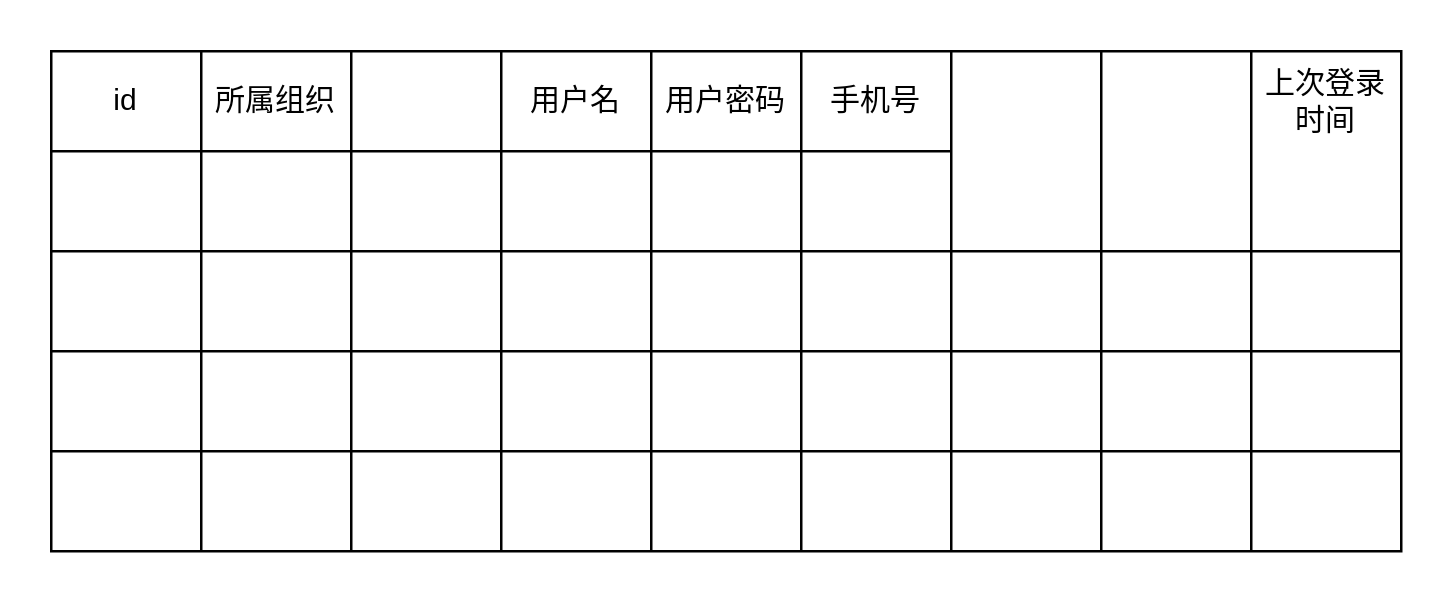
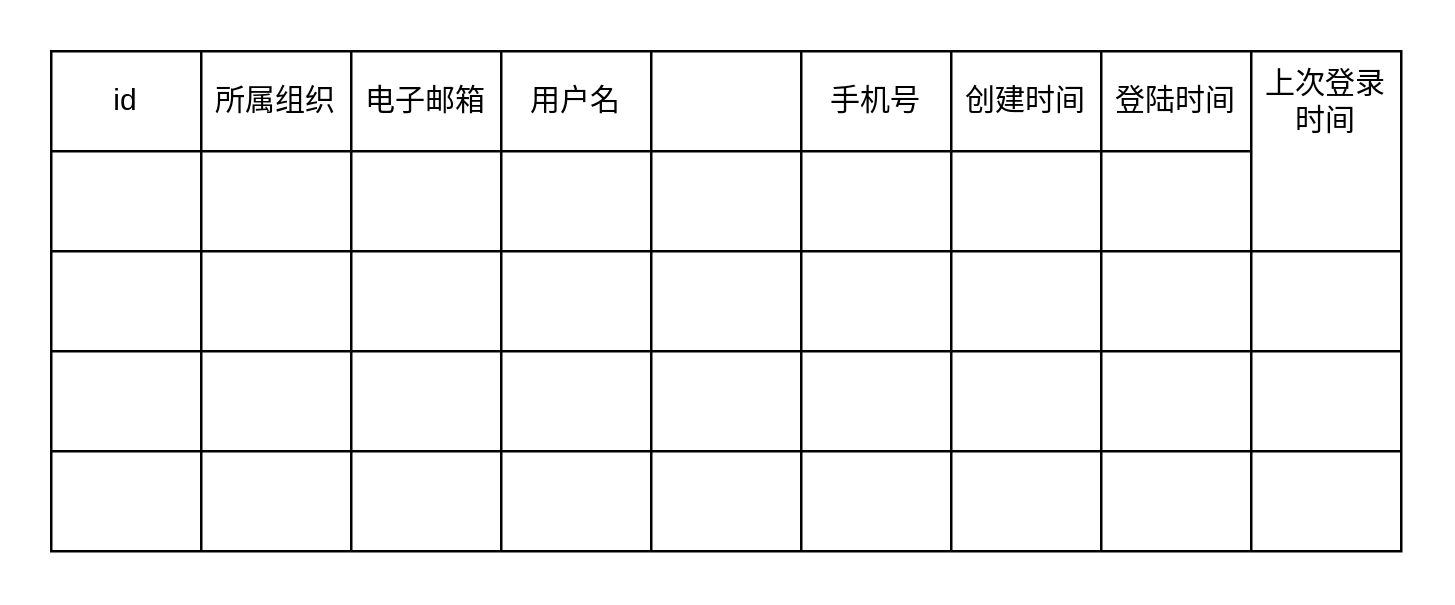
none -> (426, 101)
(726, 101) -> none
none -> (1026, 101)
none -> (1176, 101)
